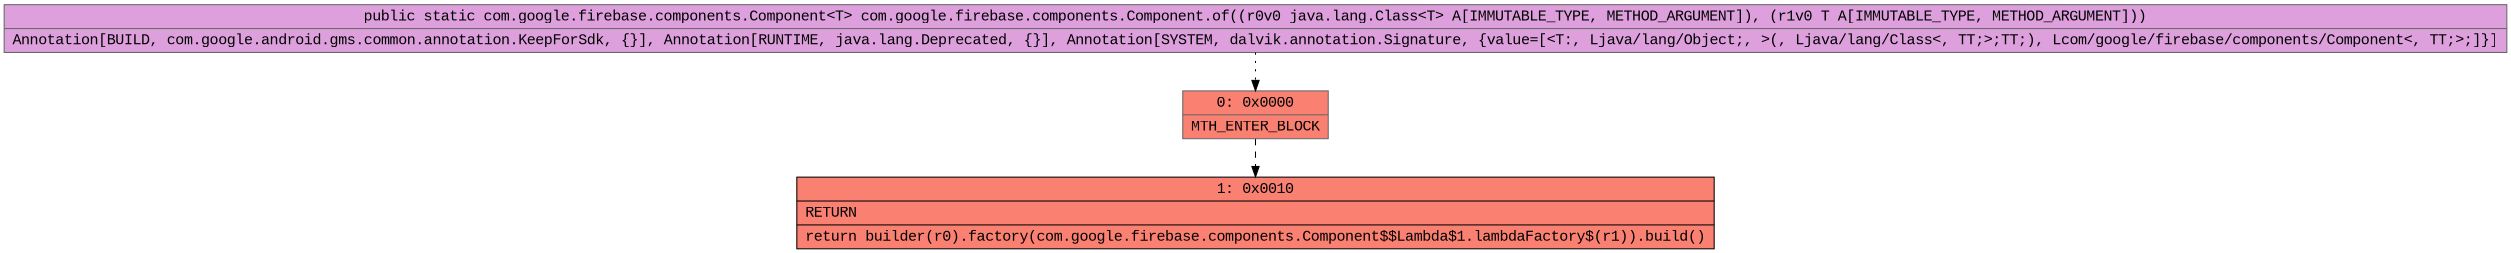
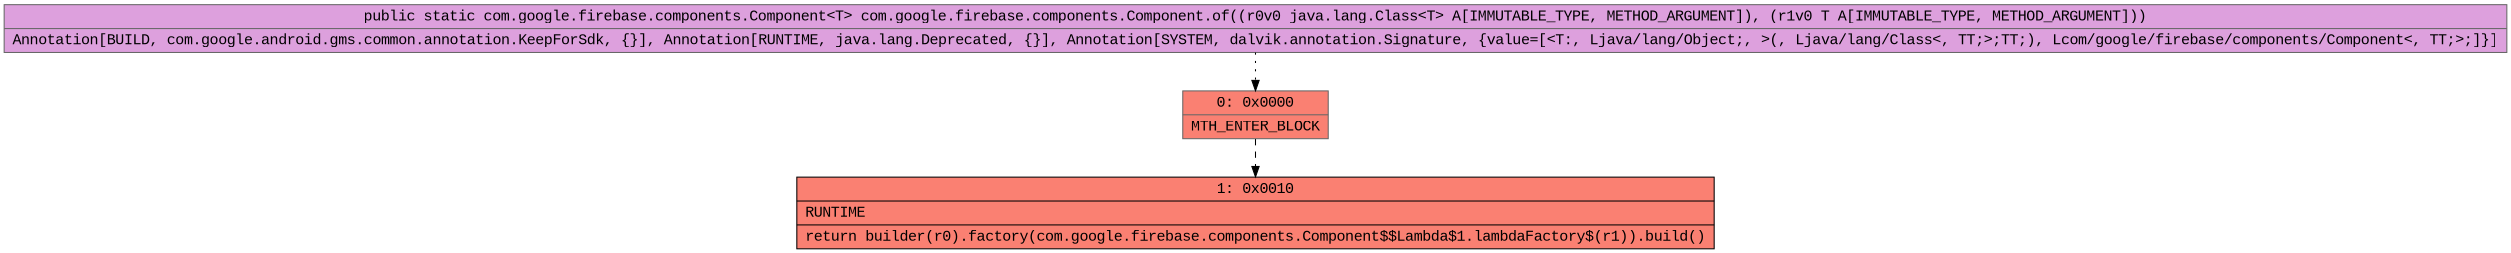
(831, 212) -> (835, 212)
